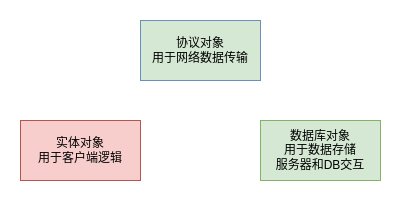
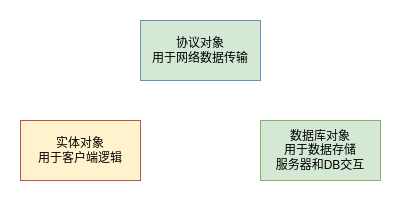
(81, 151) -> (81, 151)
